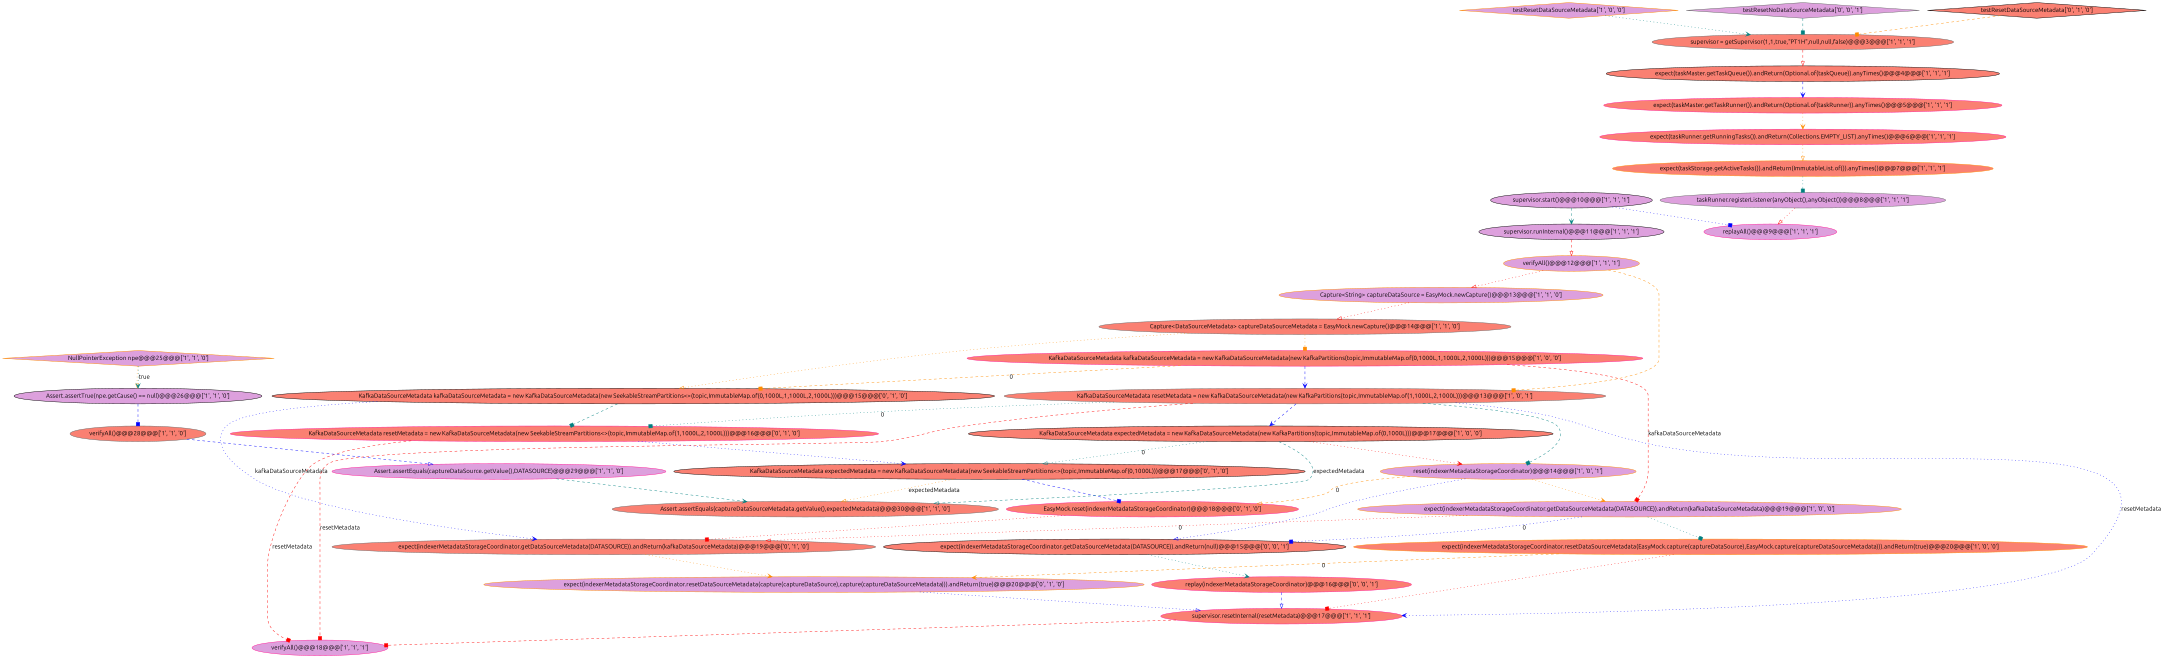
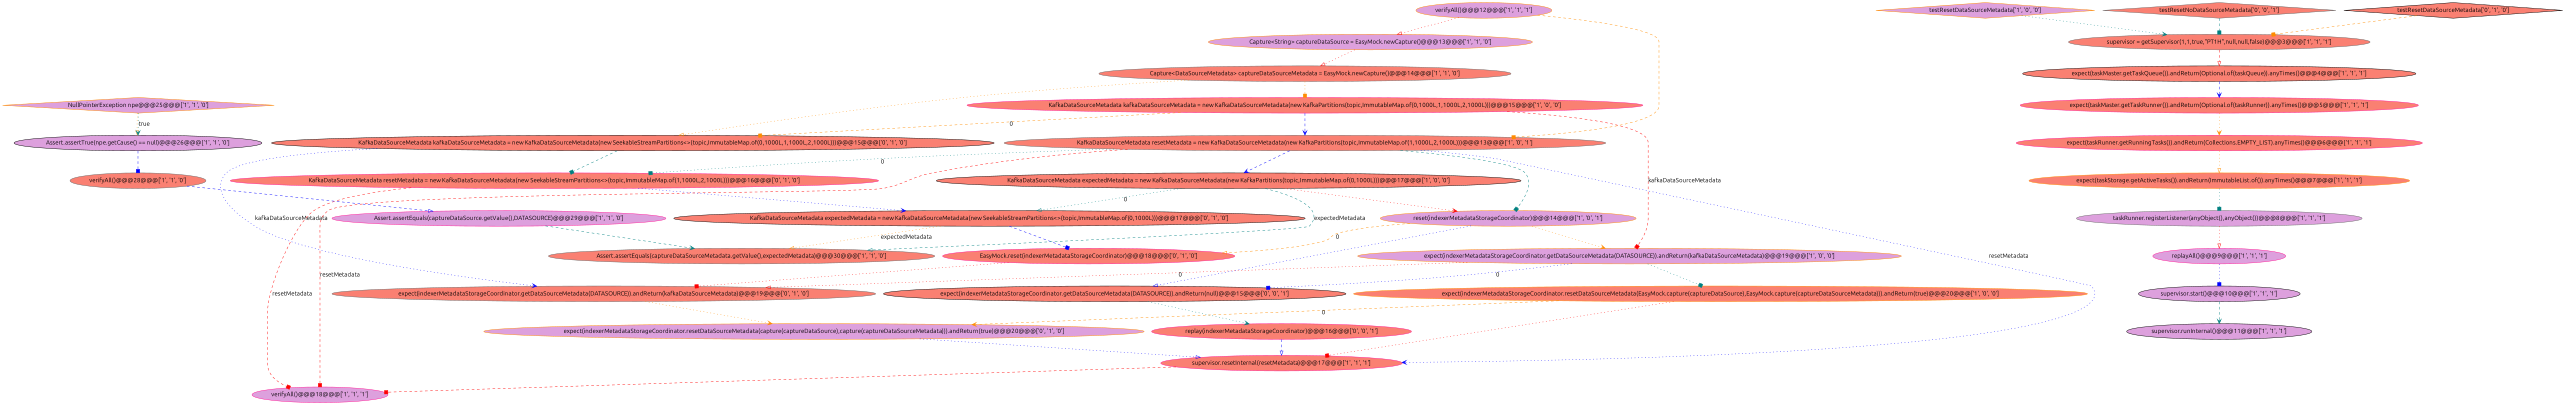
(1803, 10) -> (2219, 10)
(1670, 216) -> (2219, 273)
(1571, 246) -> none
